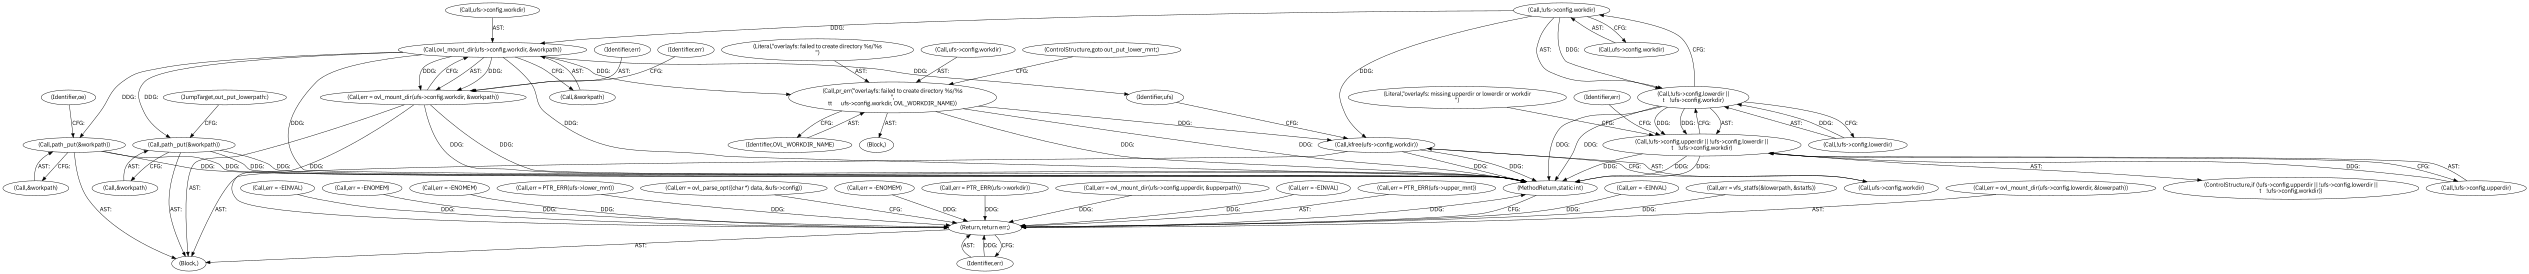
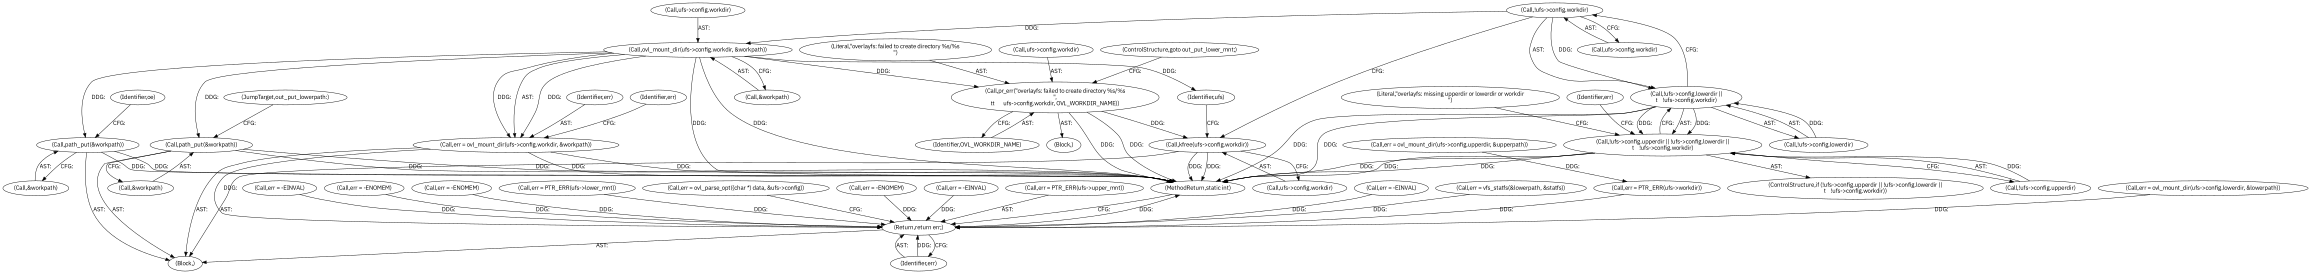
(443, 71) -> none
(1367, 71) -> (1379, 71)
(1852, 123) -> (1770, 123)
(1072, 208) -> (1553, 166)
(1819, 210) -> (1942, 210)
